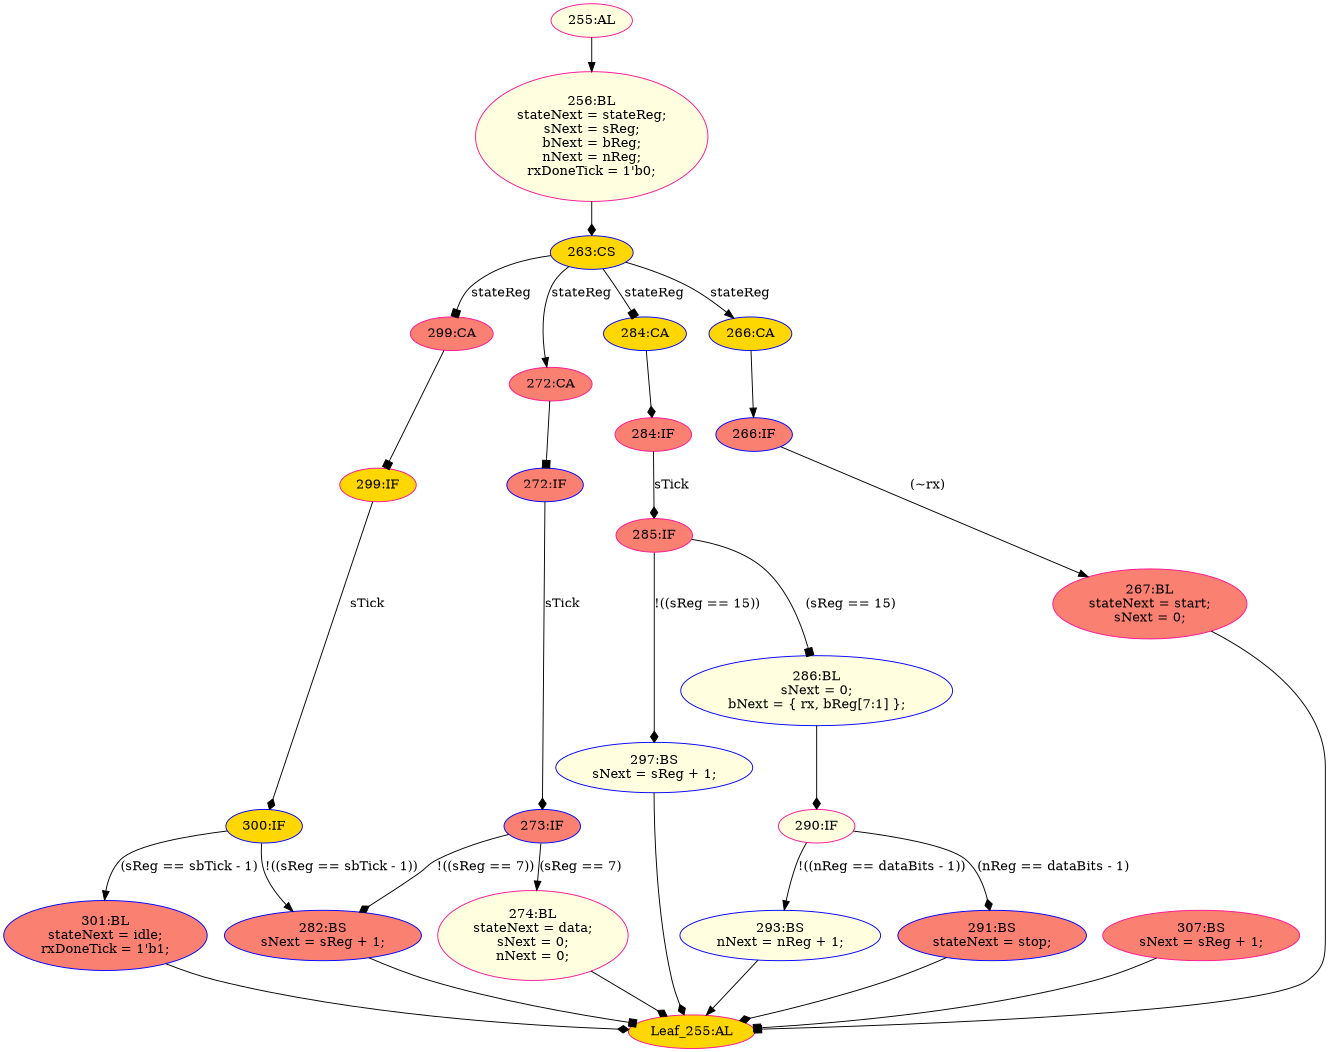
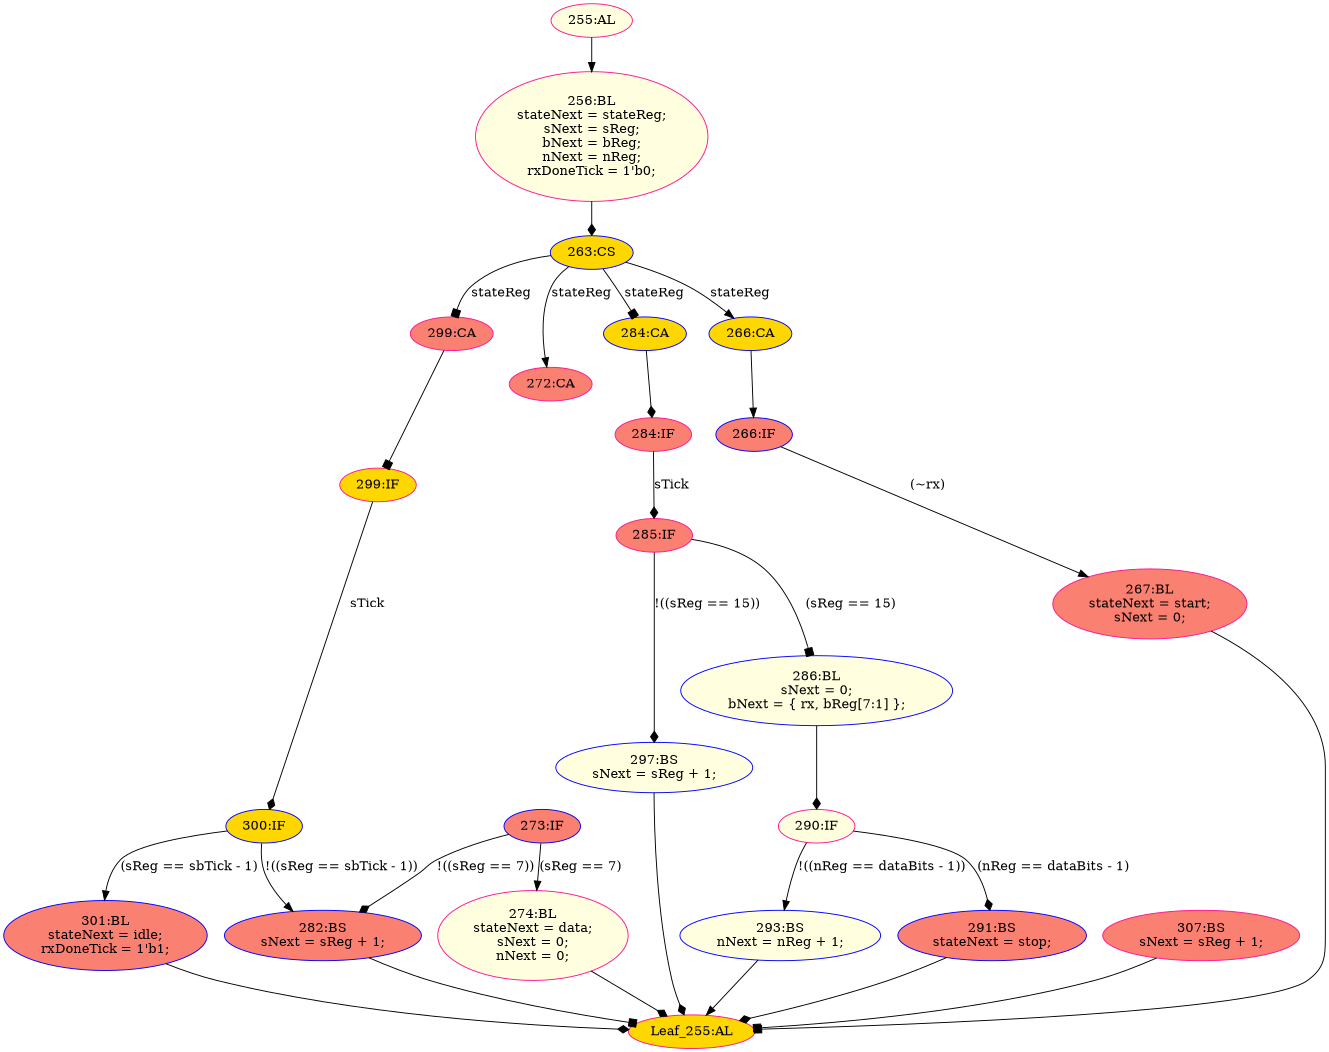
(545, 485) -> none
